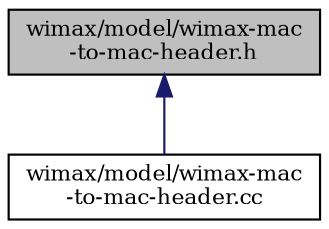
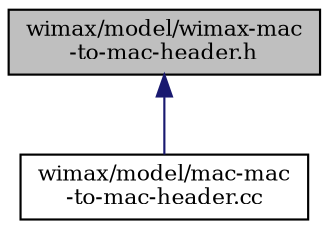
(164, 187) -> (164, 187)
